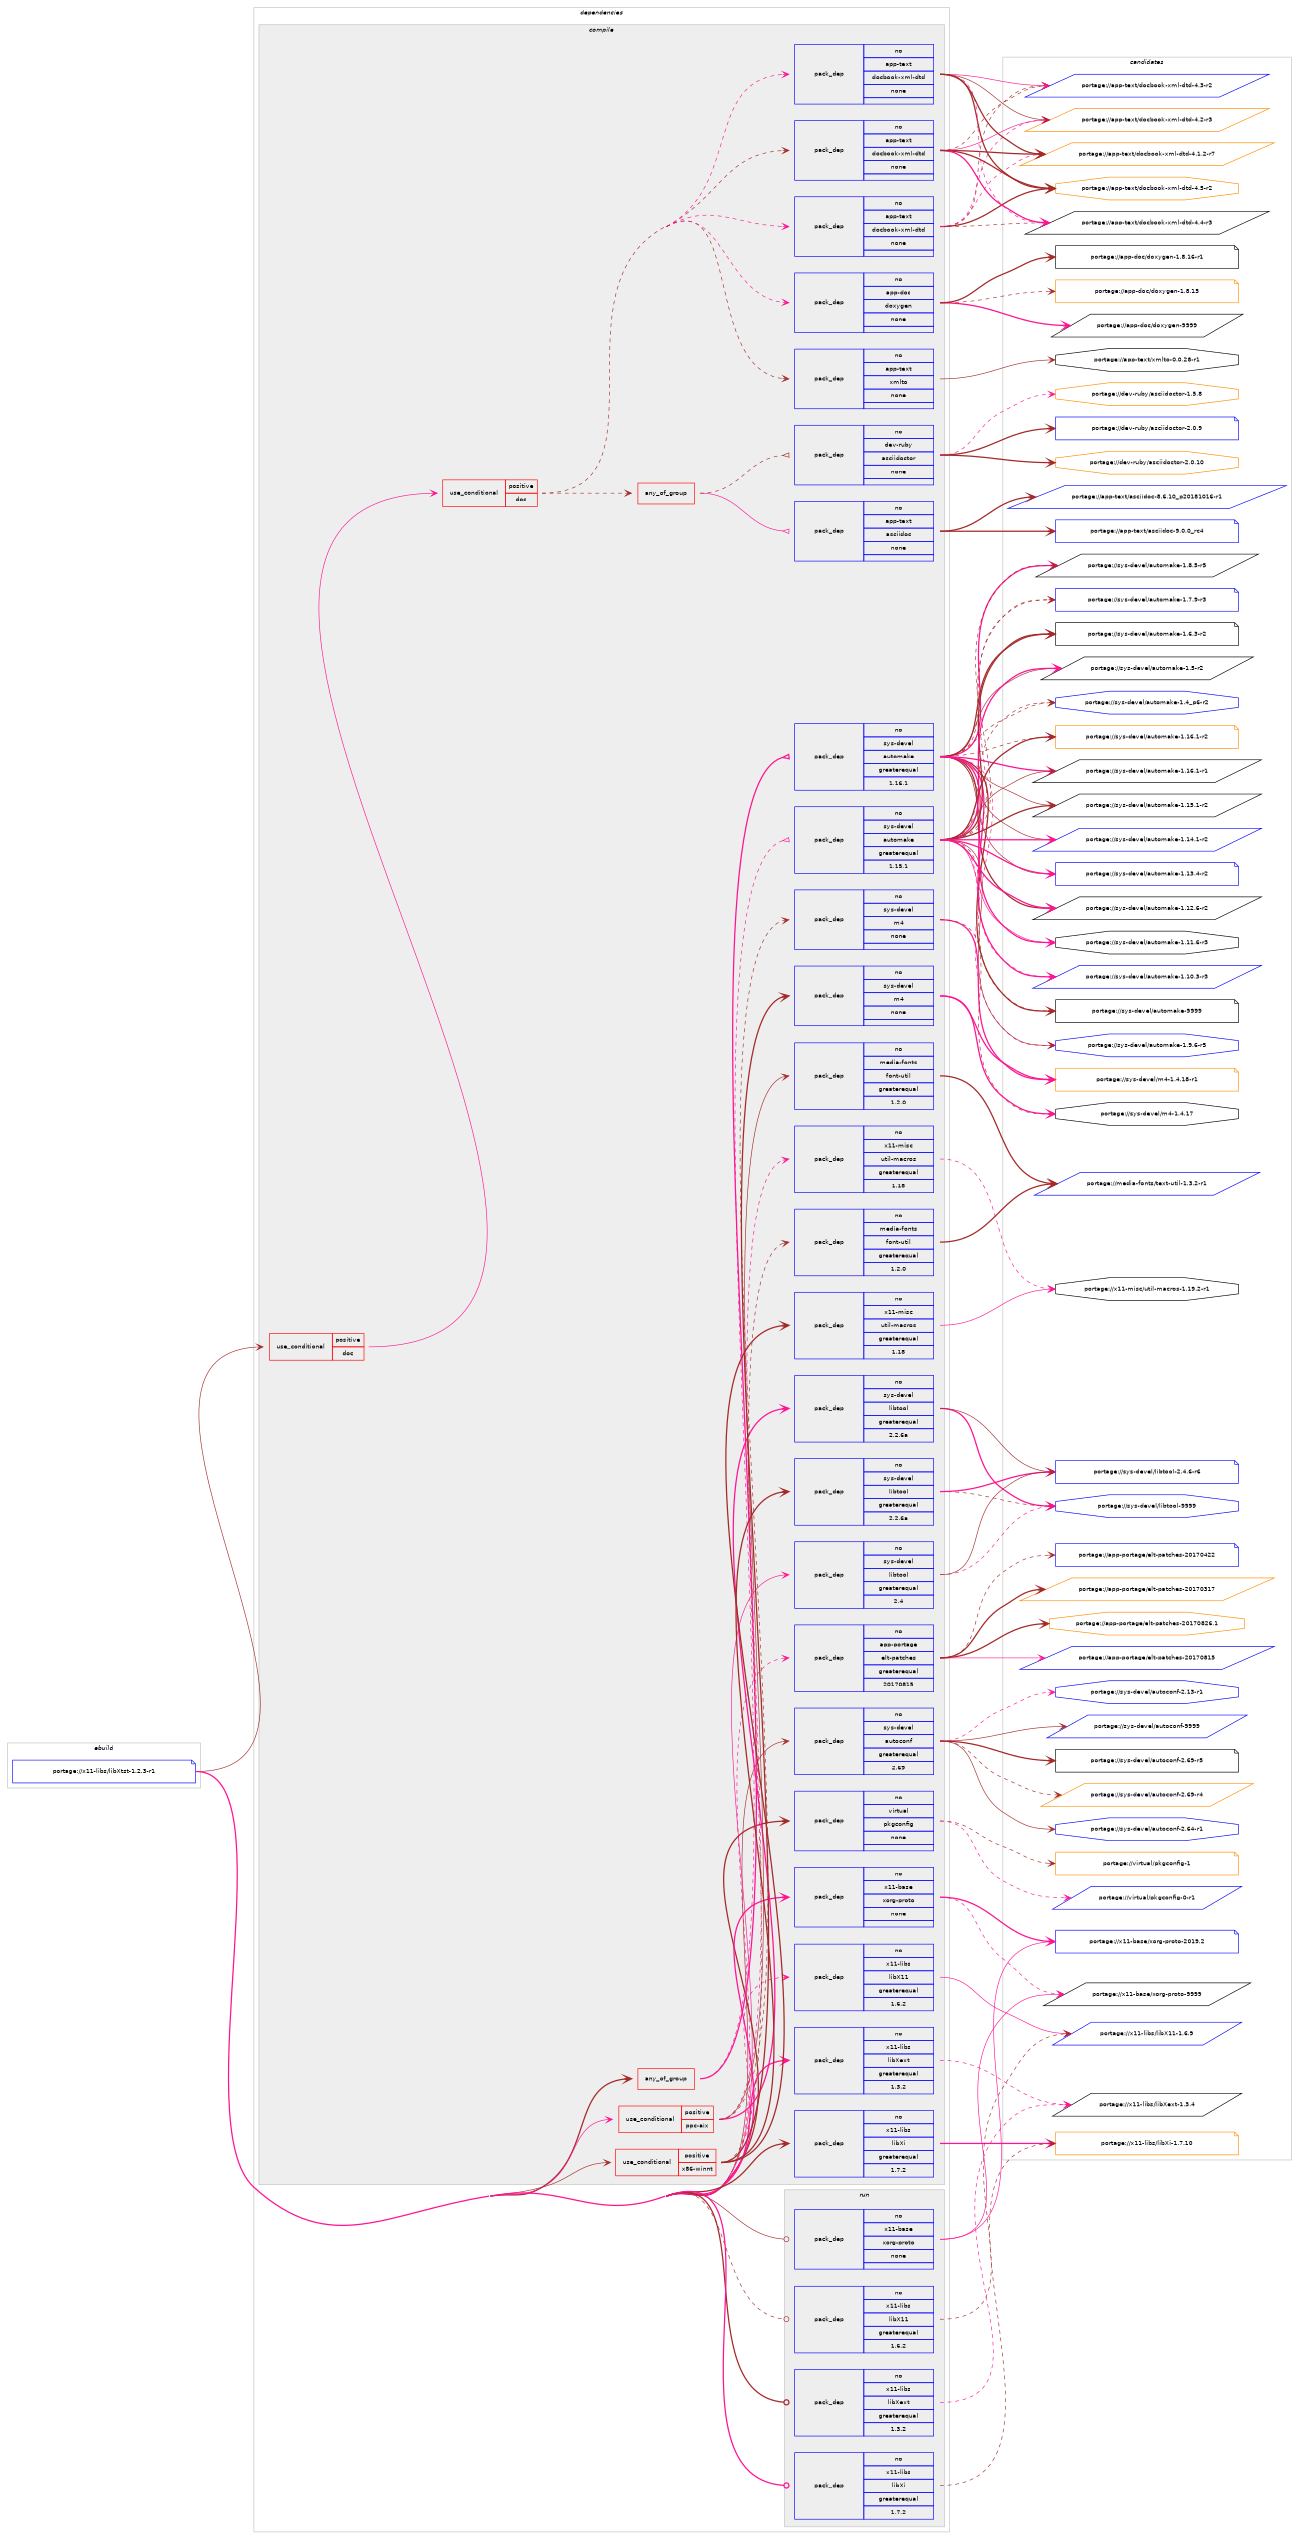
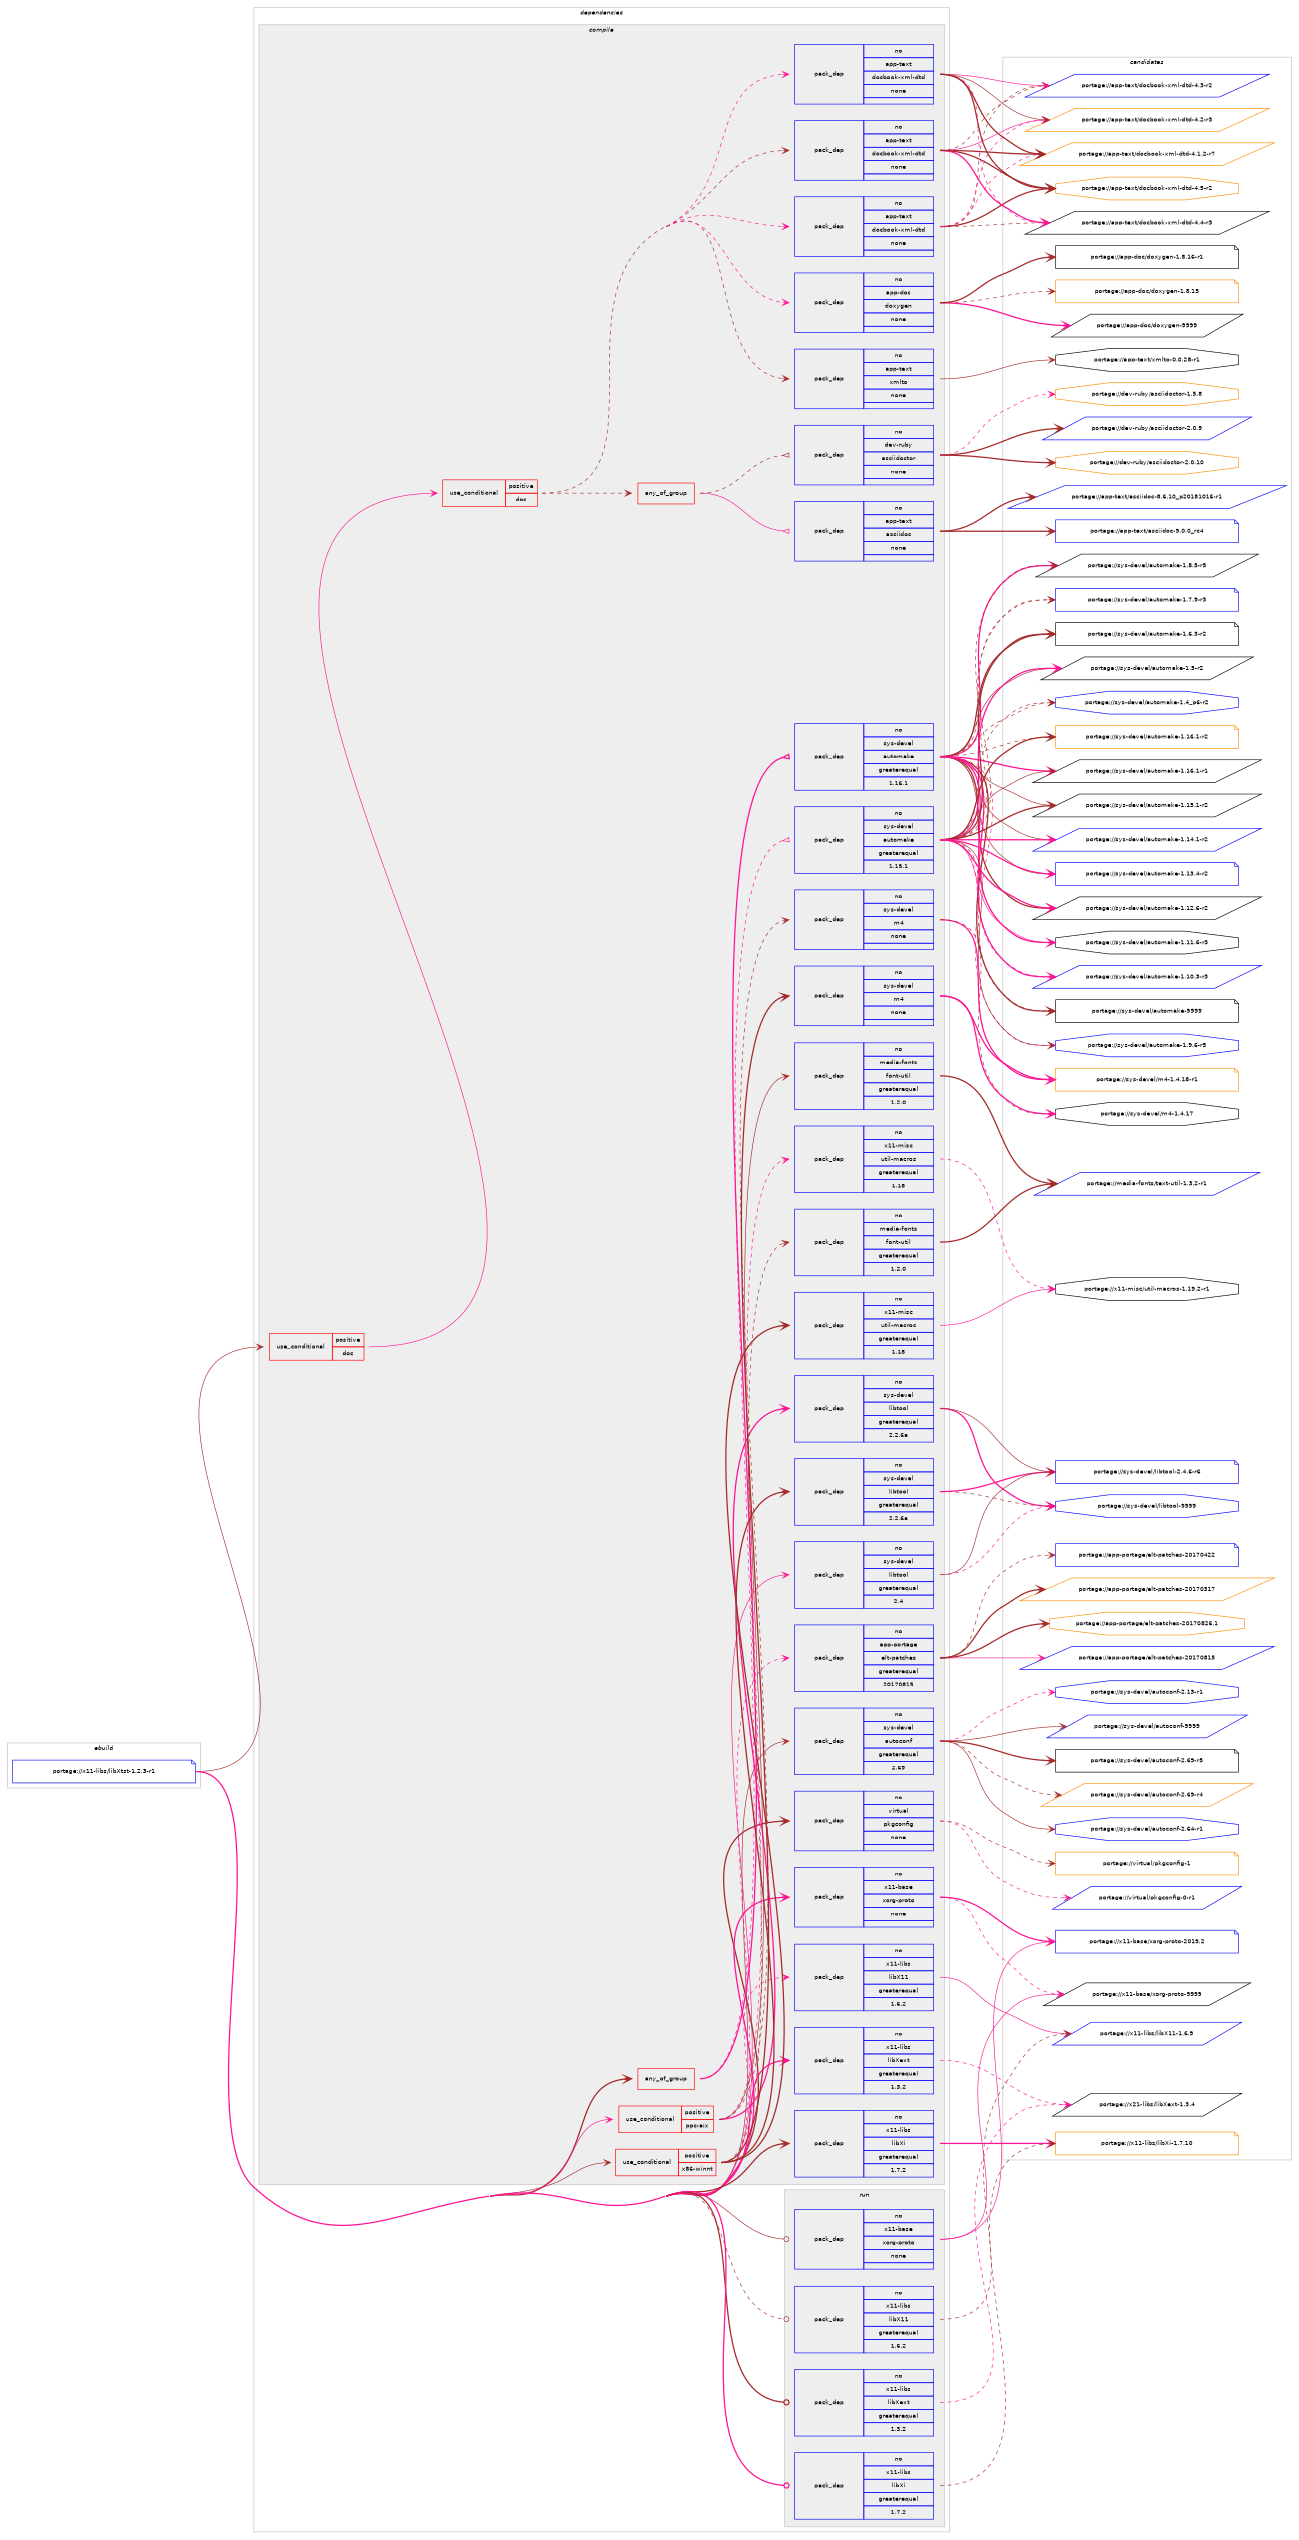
(1147, 428) -> (1147, 428)
(1147, 2105) -> (1147, 2105)
